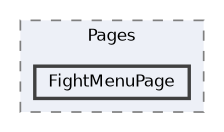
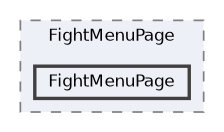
(112, 36) -> (112, 36)
